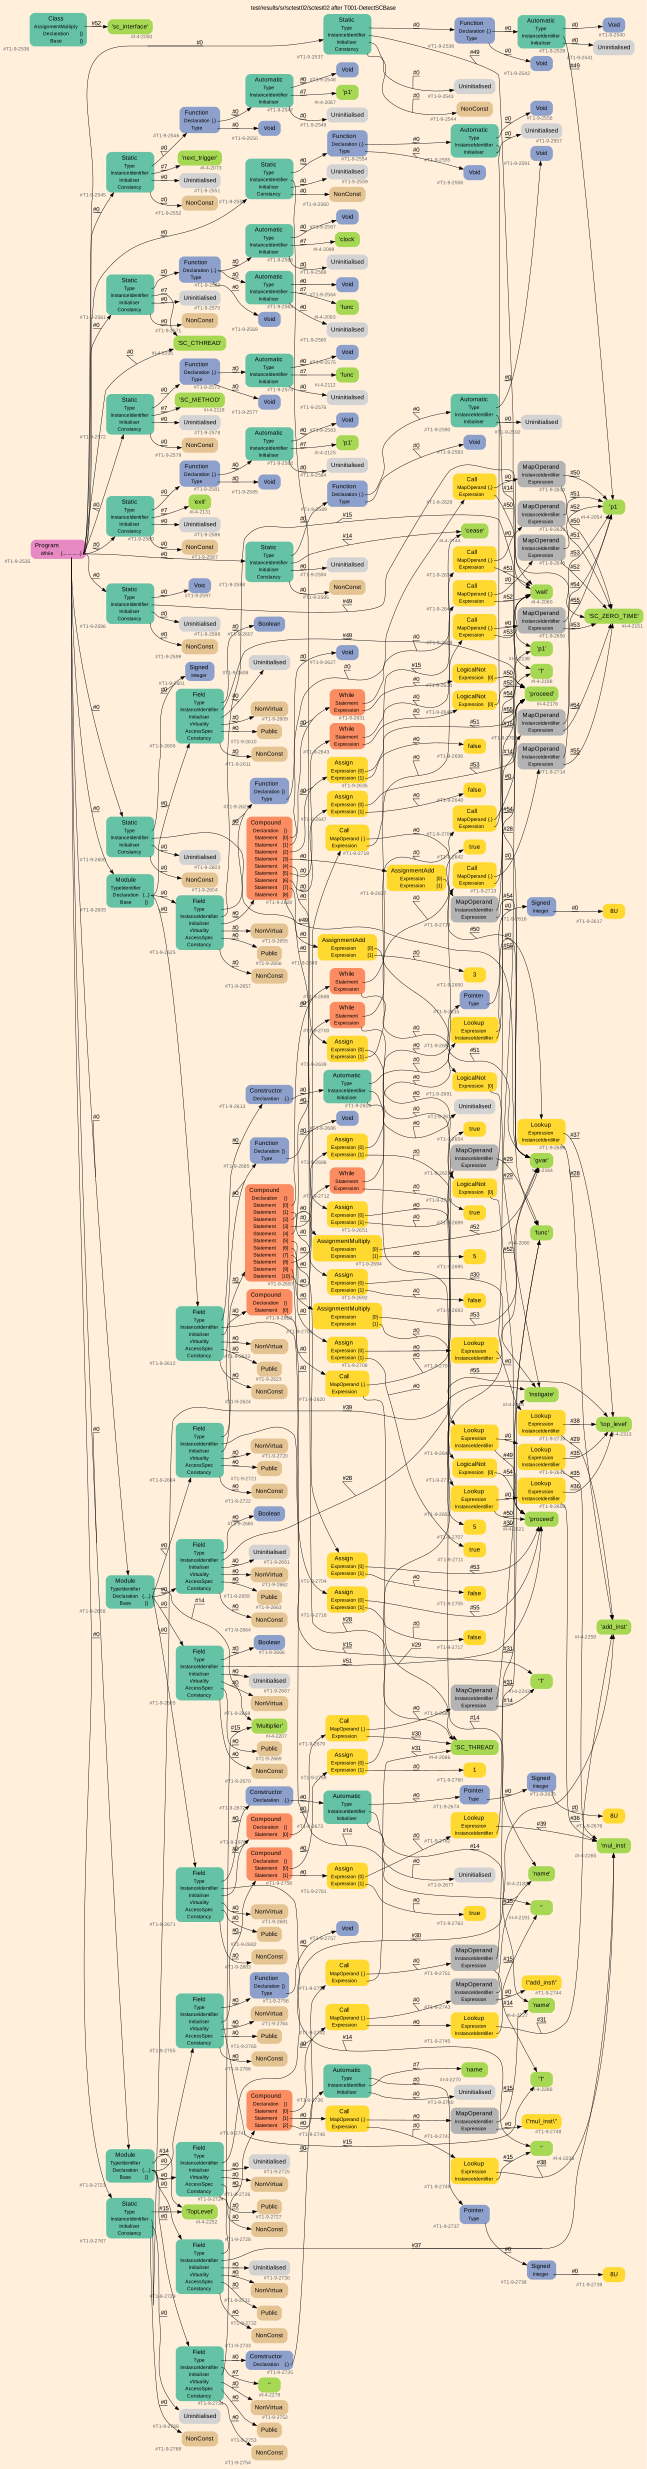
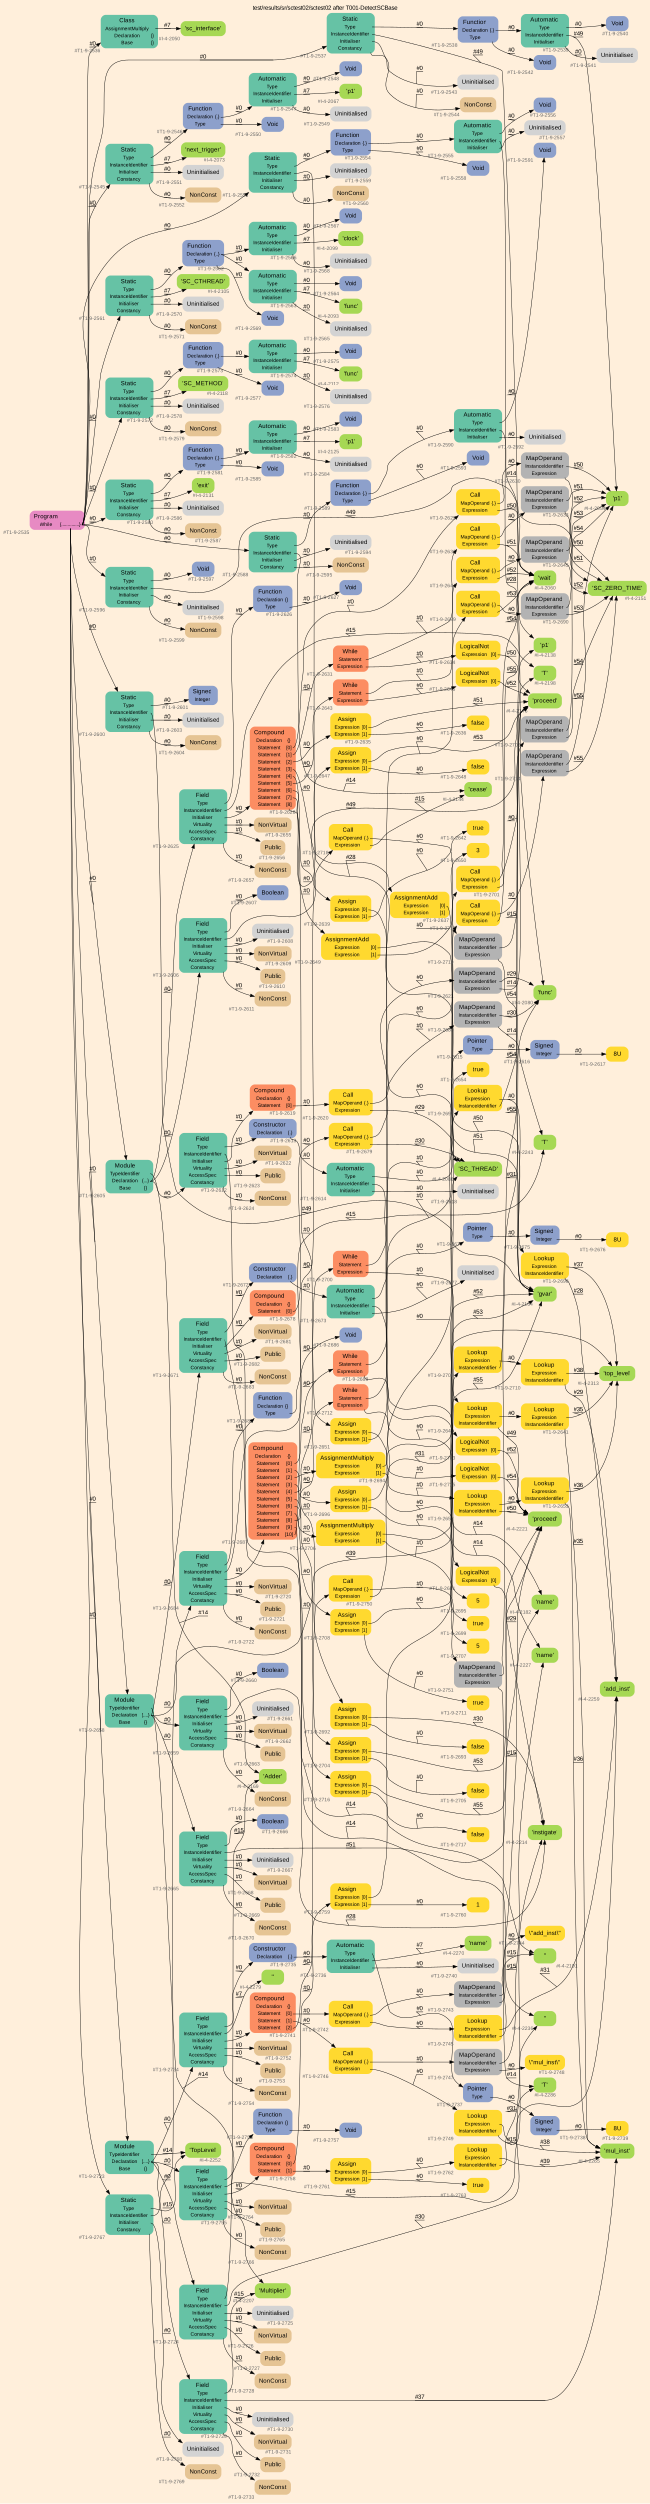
(96, 24) -> (167, 26)
(100, 434) -> (88, 187)
none -> (273, 1777)
